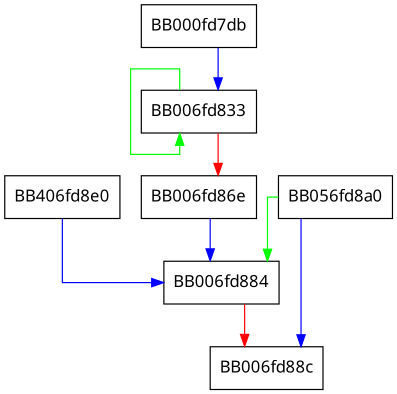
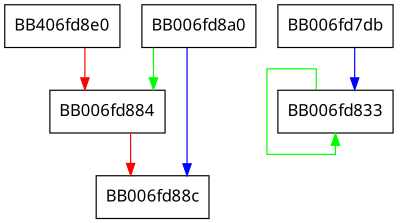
(199, 26) -> (335, 26)
(199, 197) -> none
(335, 197) -> (199, 26)
(75, 283) -> (85, 63)
